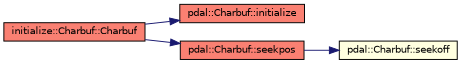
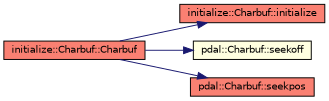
(242, 14) -> (252, 14)
(317, 50) -> (164, 50)
